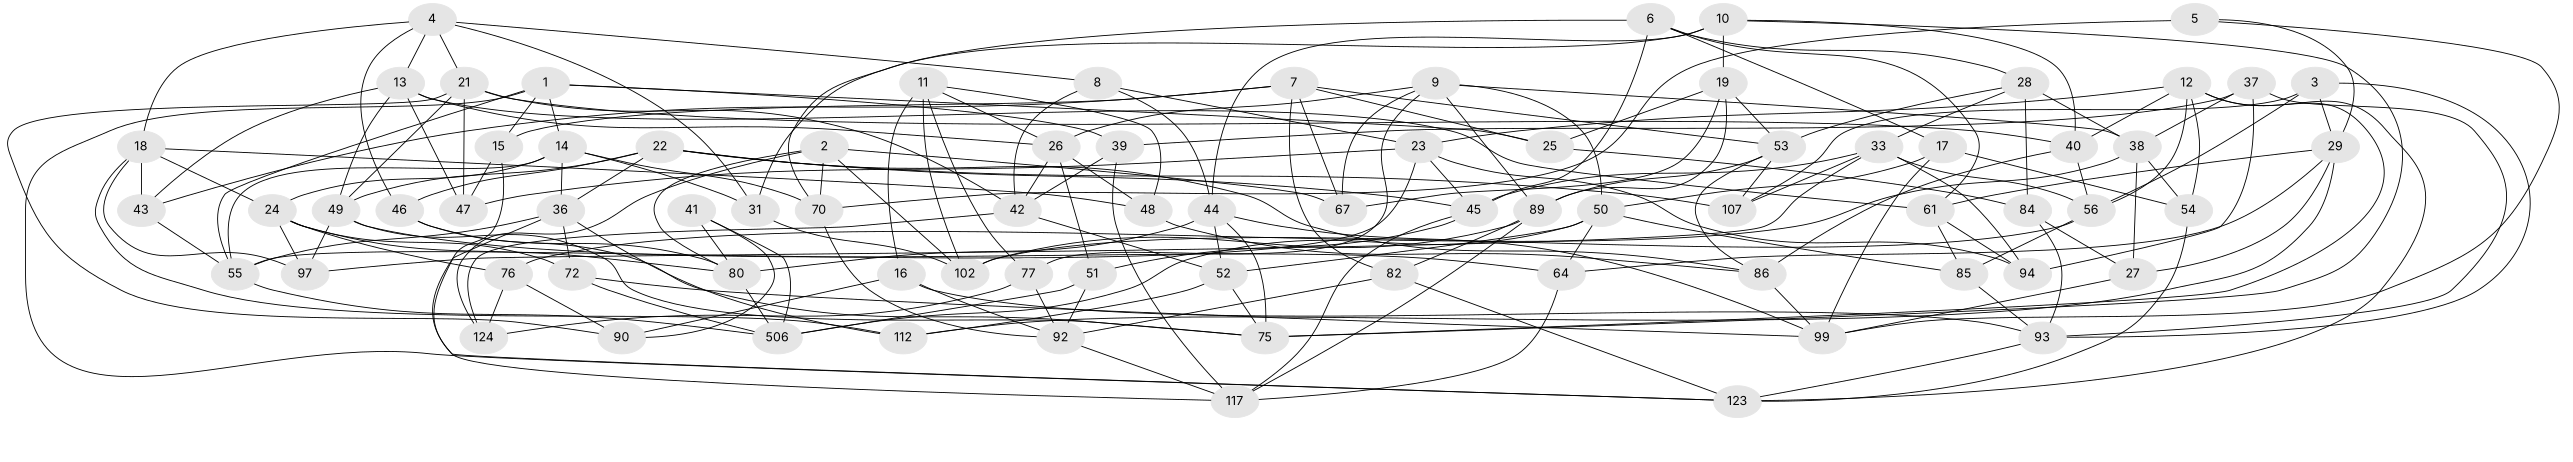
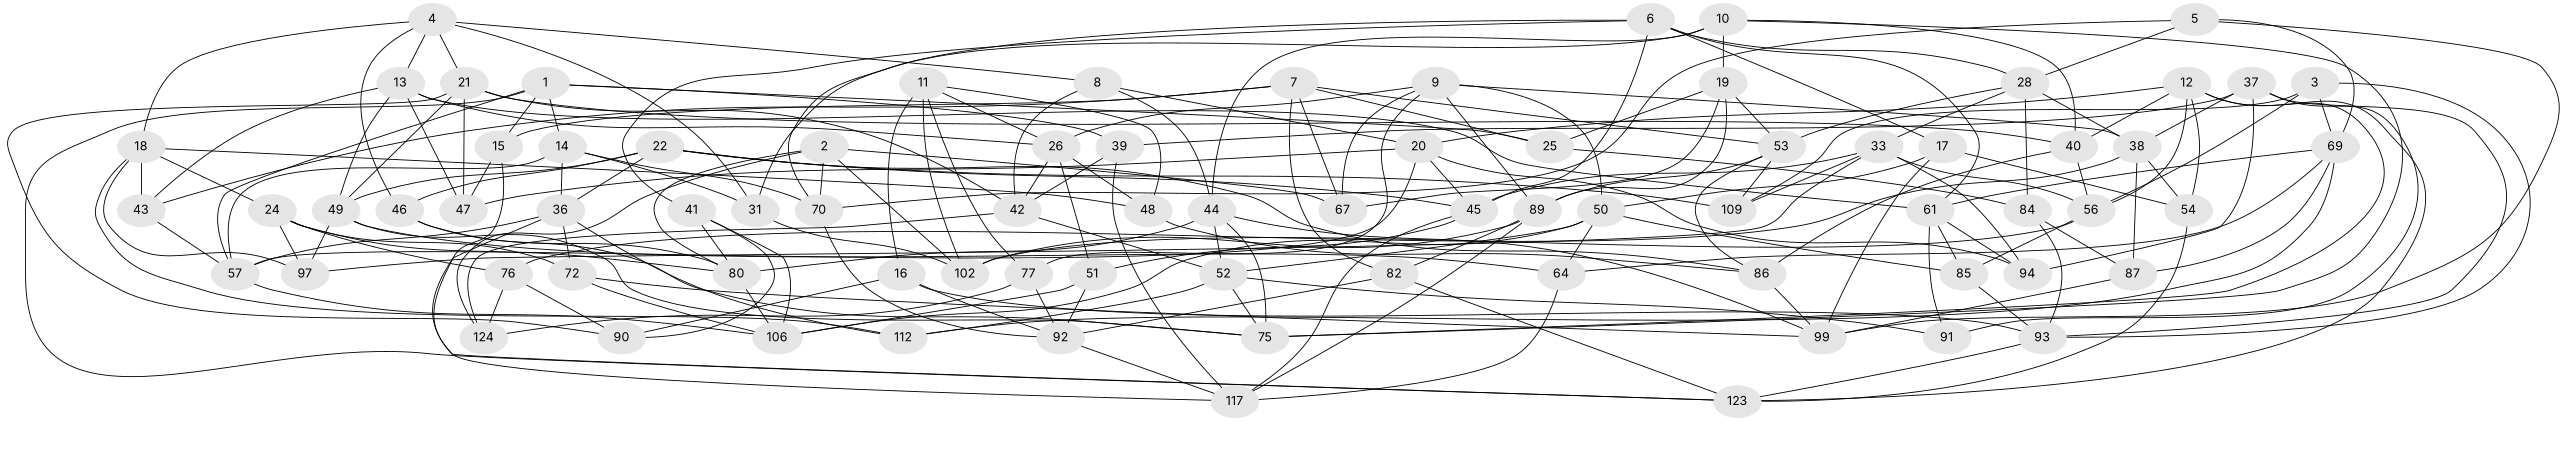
none -> (2110, 51)
none -> (932, 52)
(1419, 147) -> (1419, 147)
(2336, 147) -> (2336, 147)
(405, 179) -> none
(1732, 211) -> (1732, 211)
(235, 274) -> (235, 274)
(2133, 274) -> (2133, 274)
(778, 338) -> (778, 338)
none -> (1947, 338)
